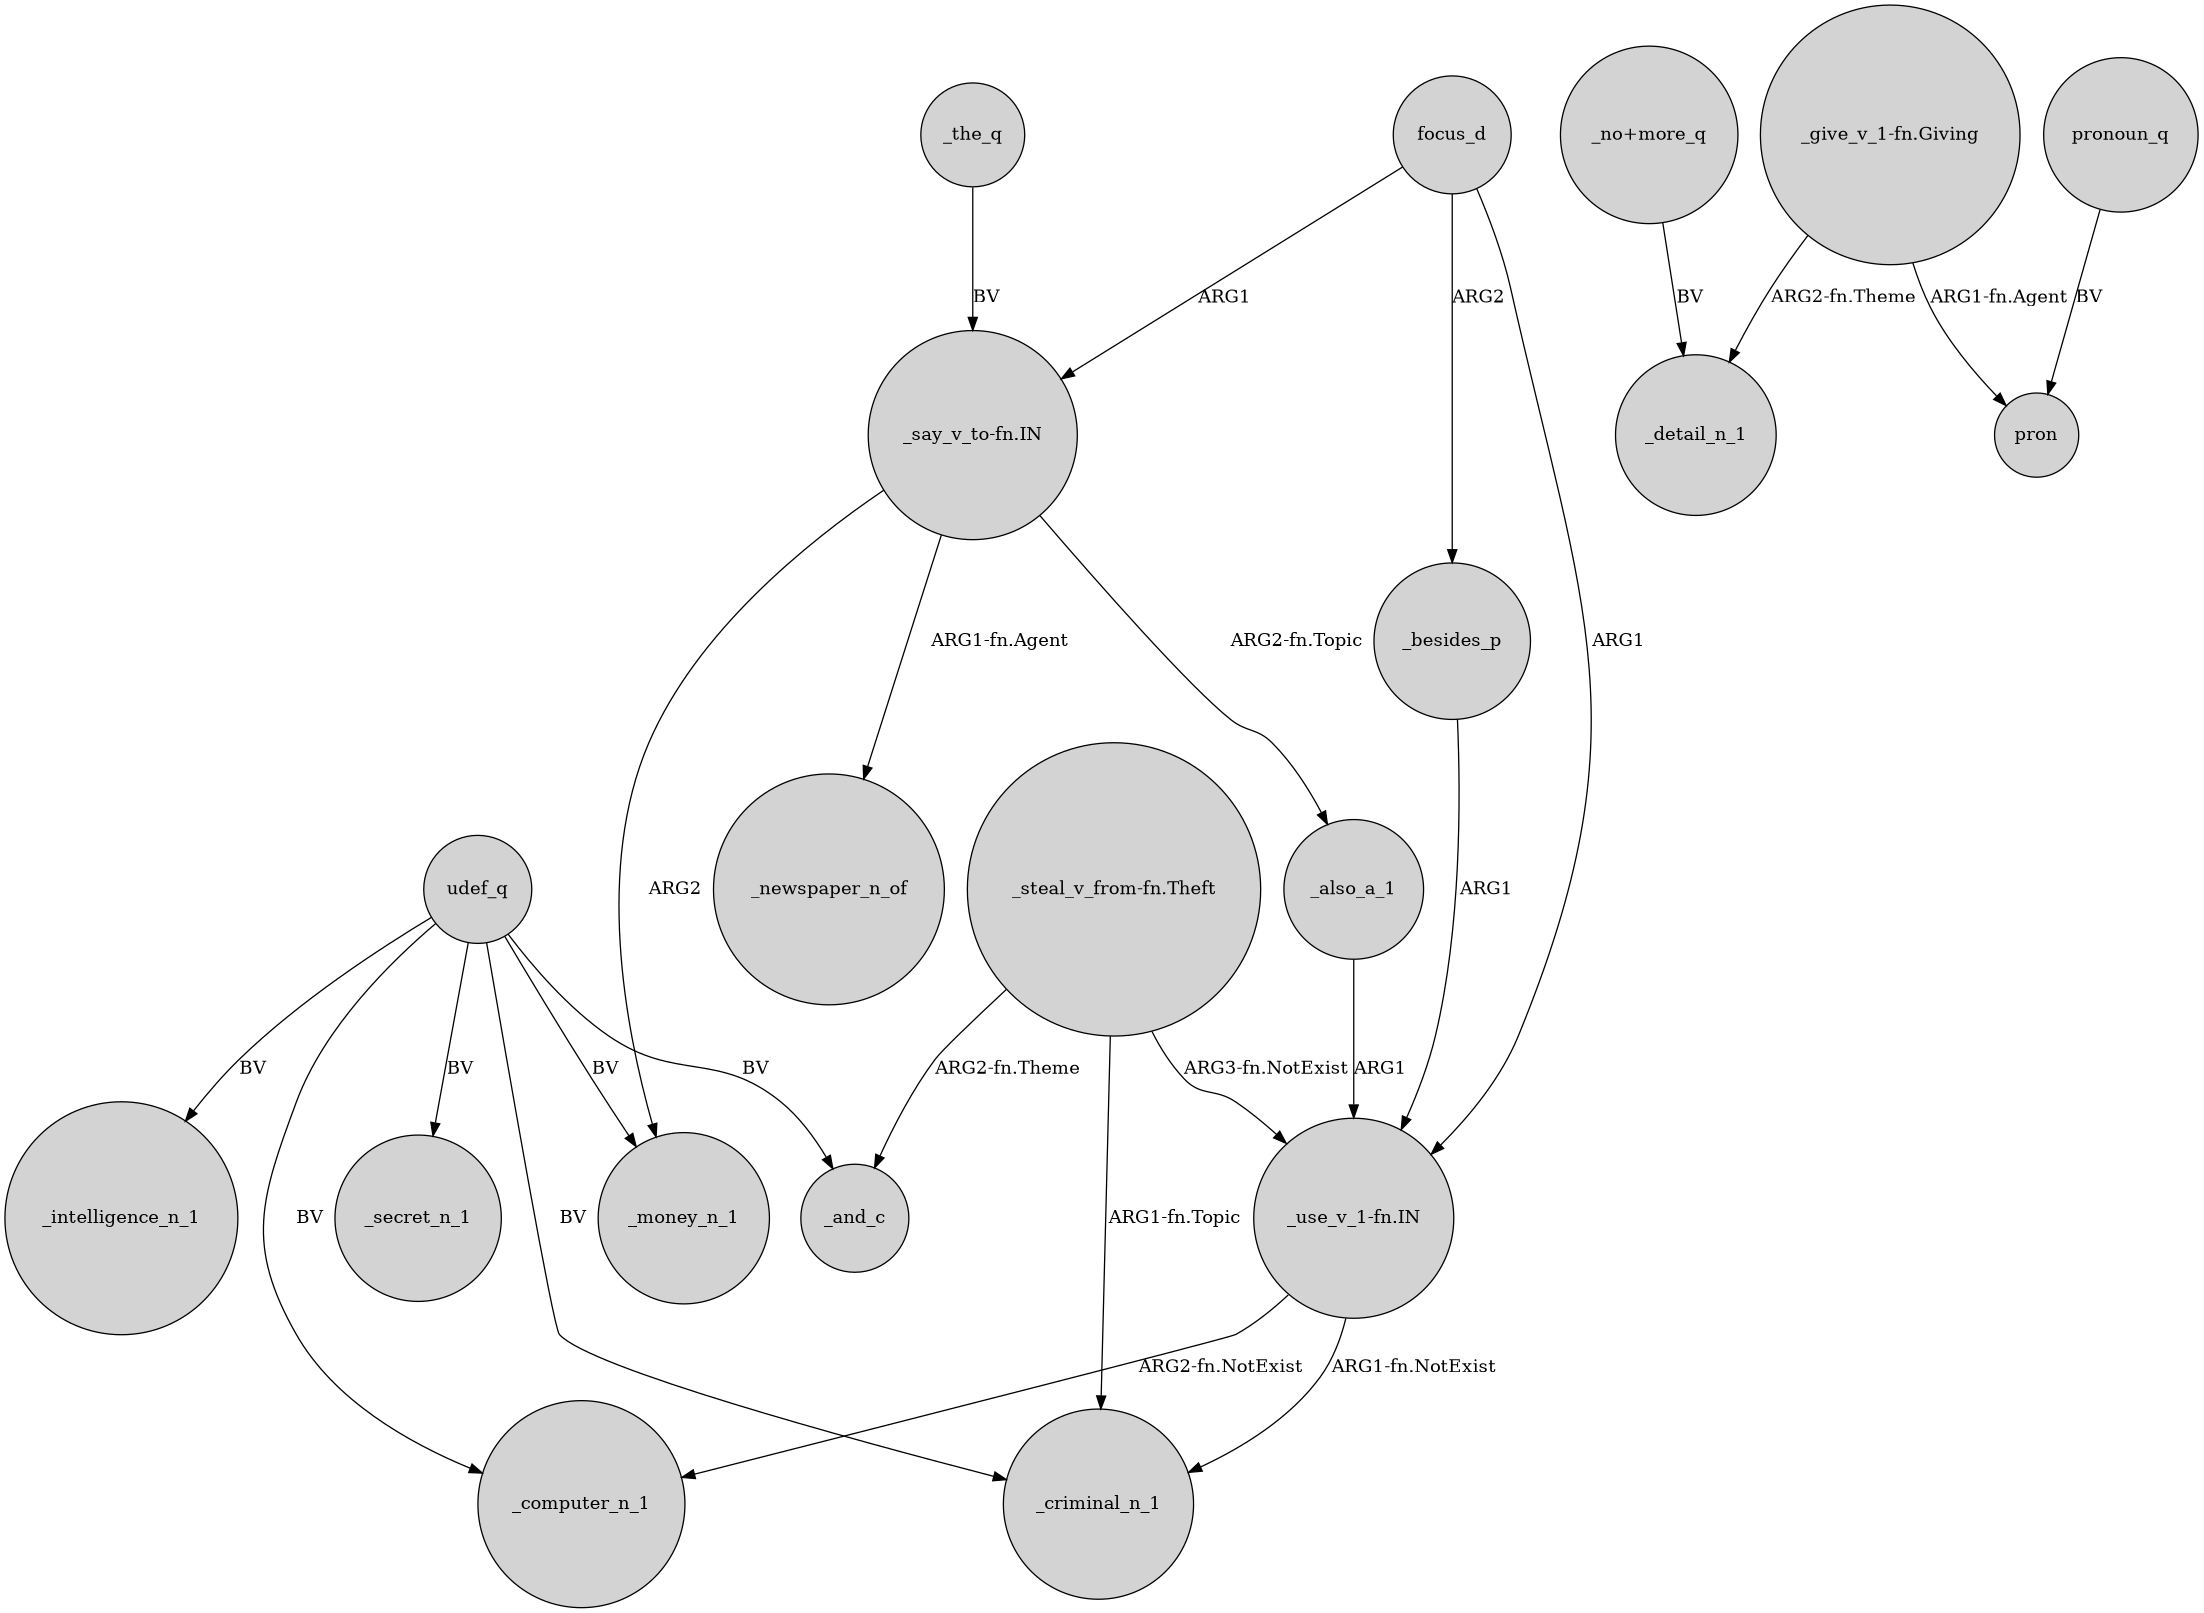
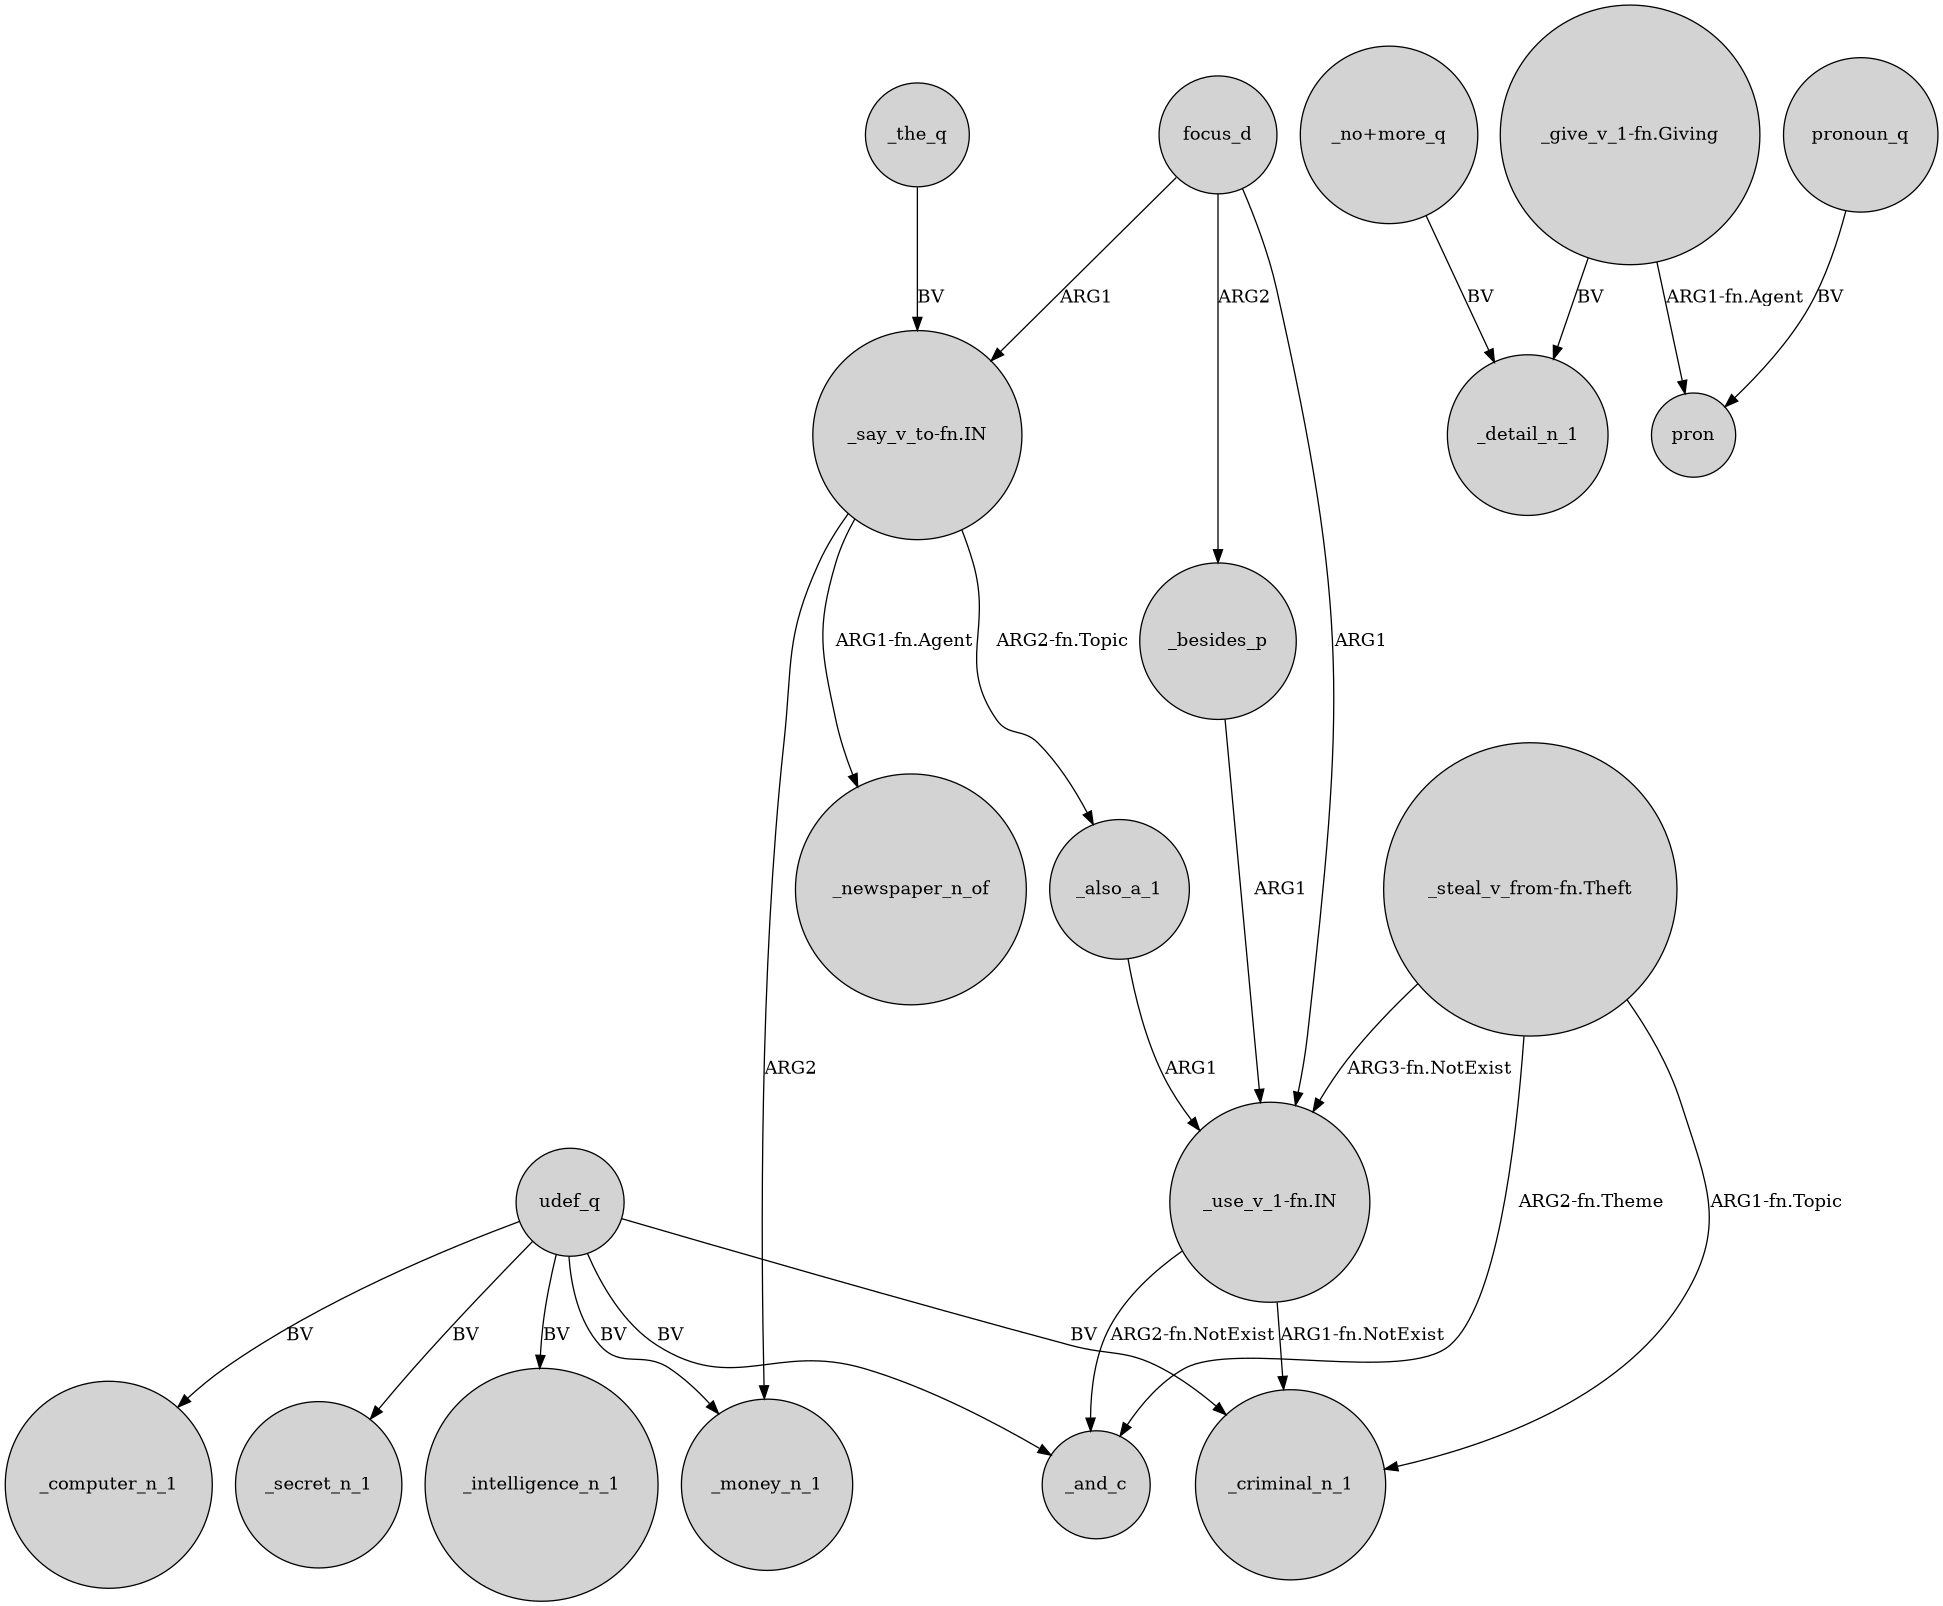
(1844, 298) -> (1591, 298)
(997, 1397) -> (1113, 1322)
